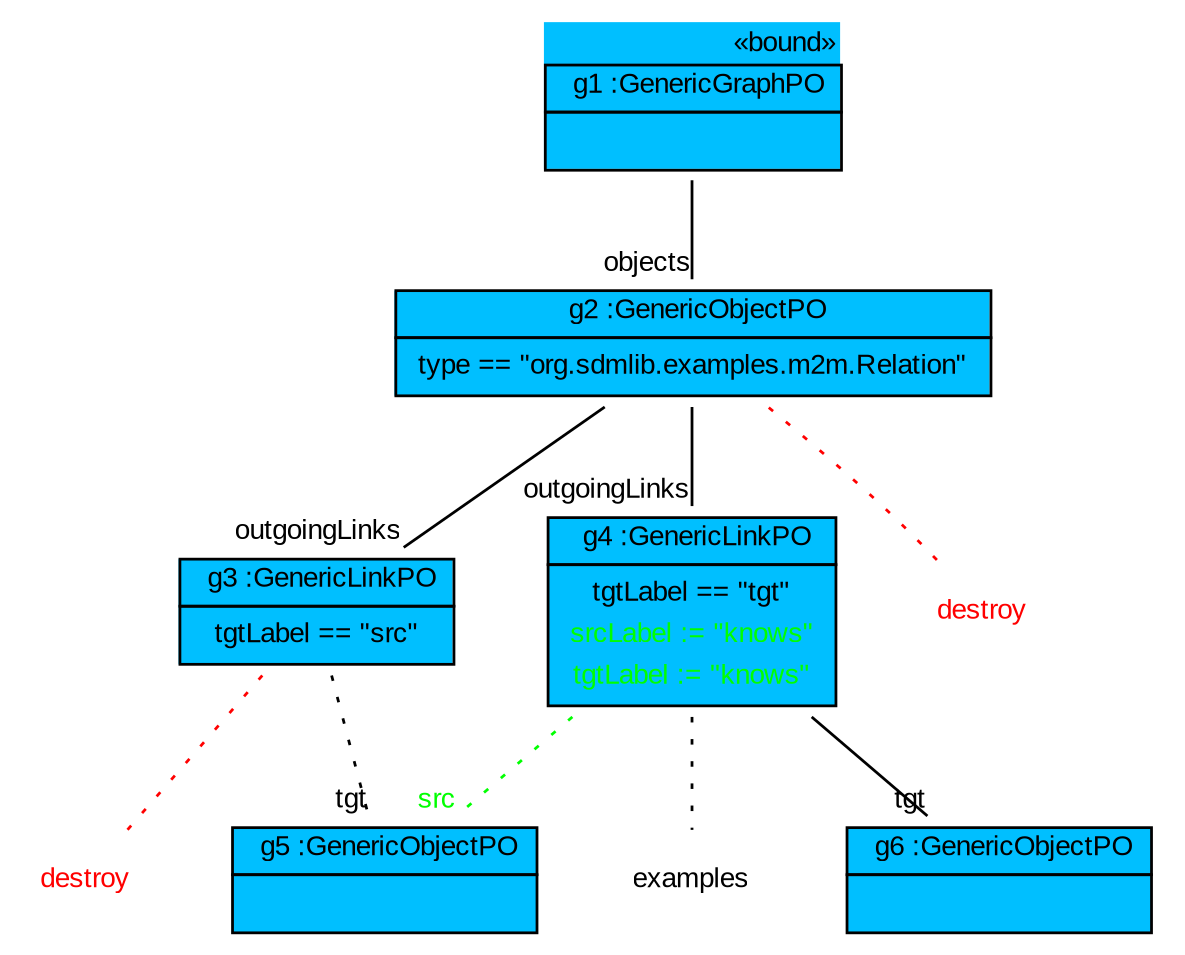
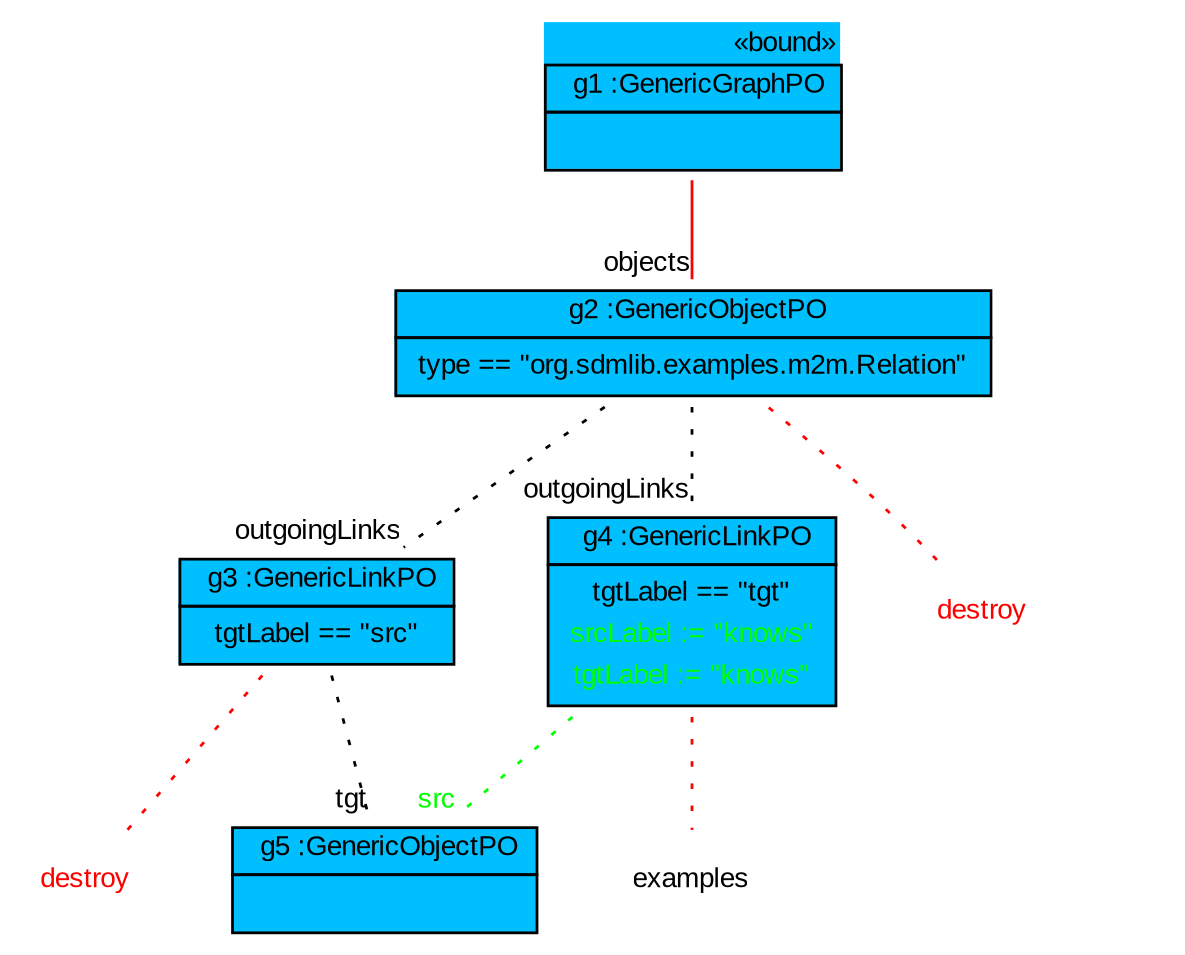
(692, 230) -> (692, 230)
(692, 457) -> (692, 457)
(504, 477) -> (504, 477)
(692, 773) -> (692, 773)
(999, 880) -> none
